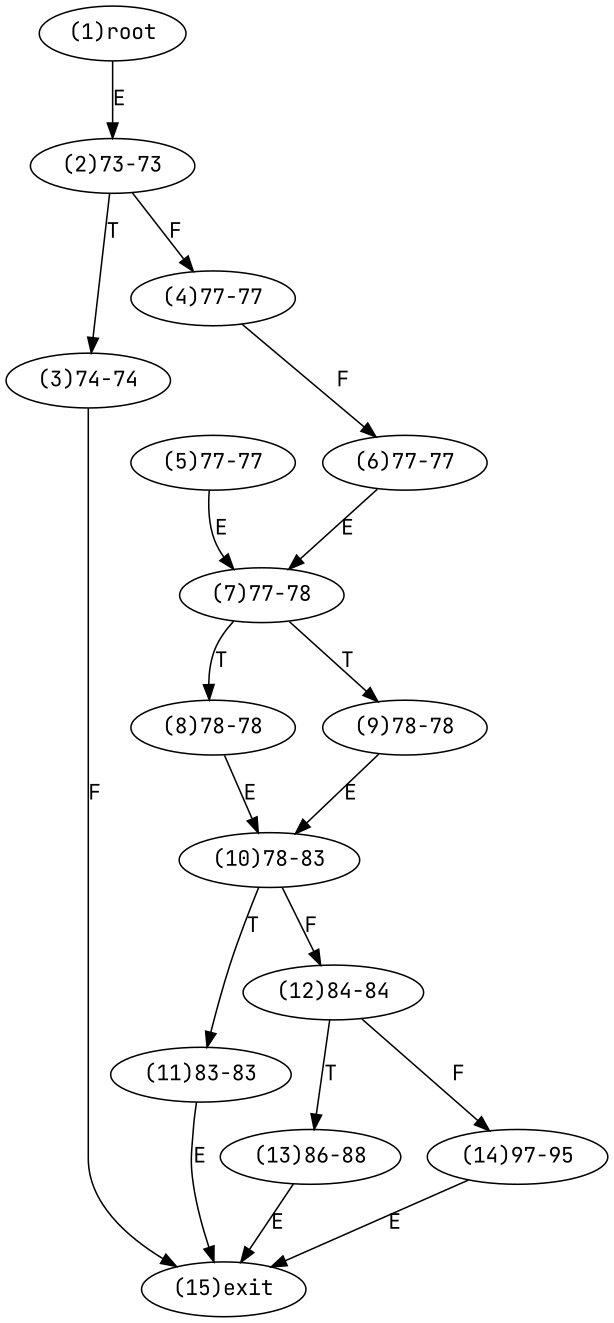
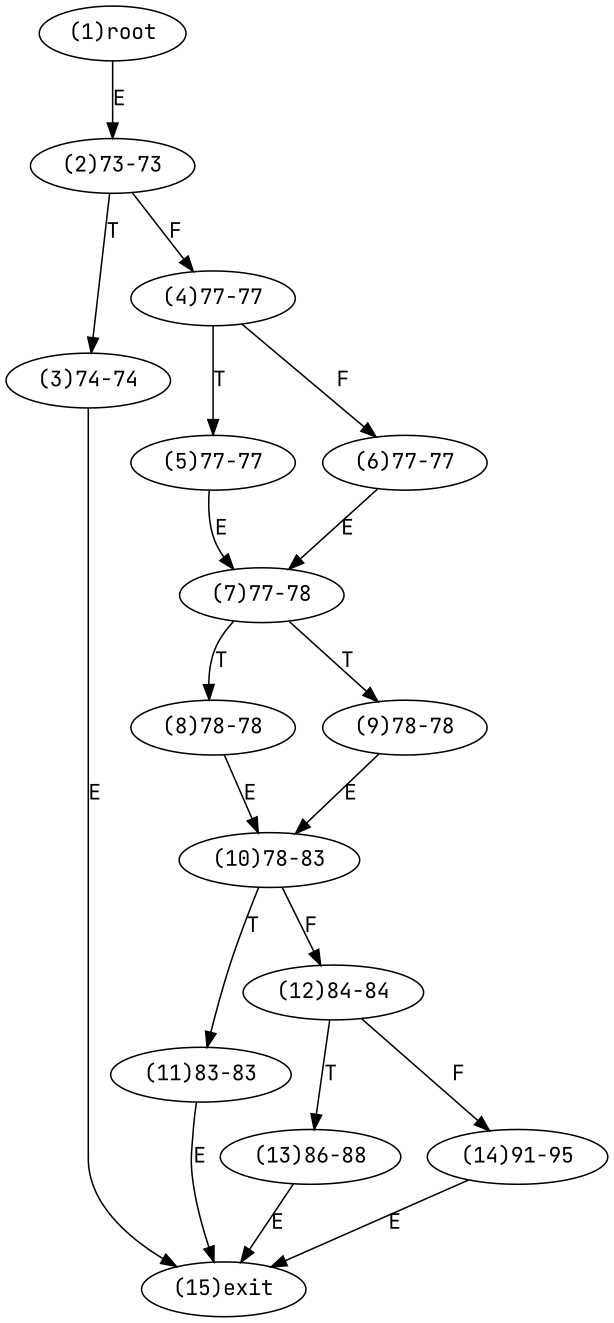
none -> (213, 373)
(95, 794) -> (95, 794)
(518, 1157) -> (518, 1157)
